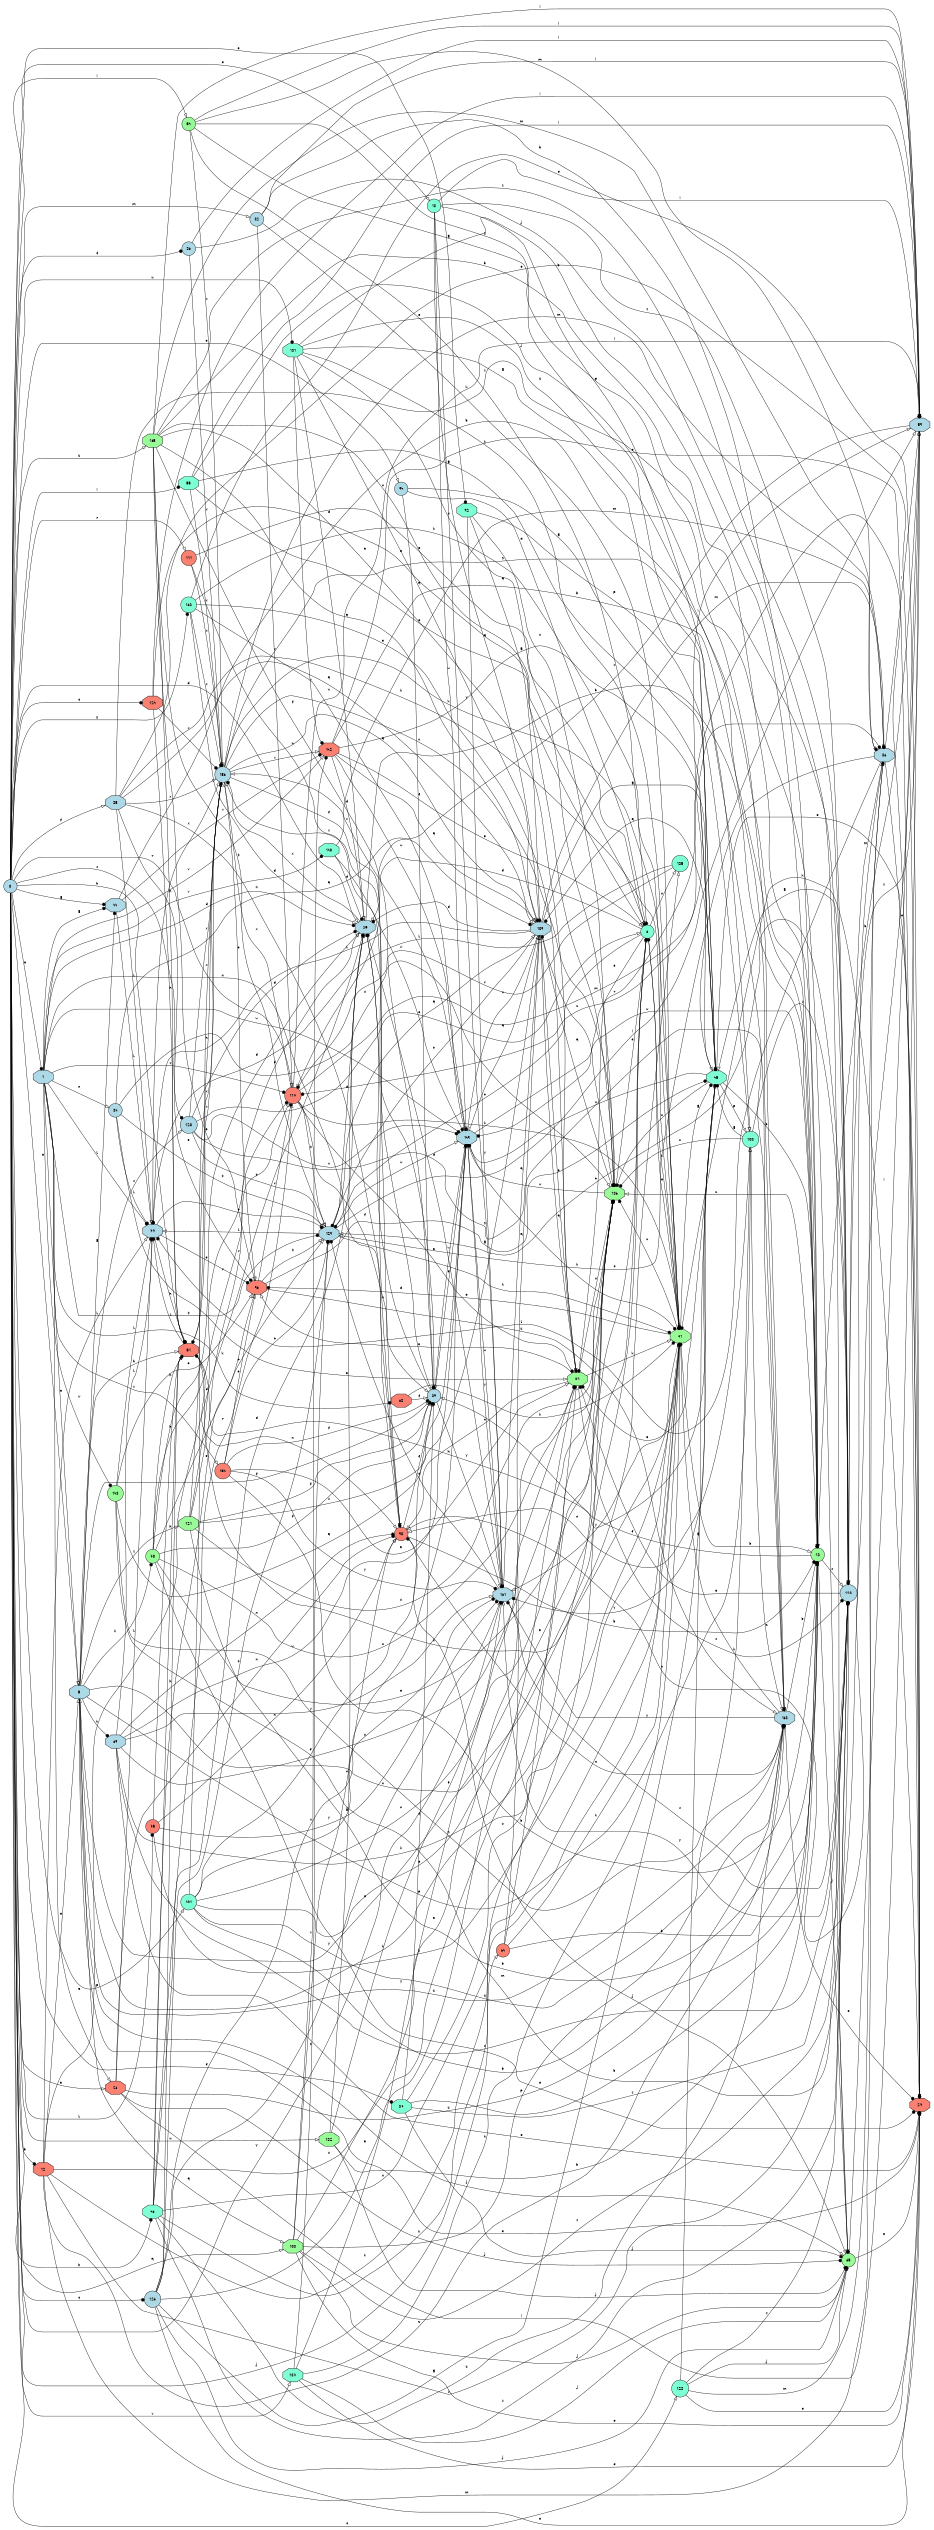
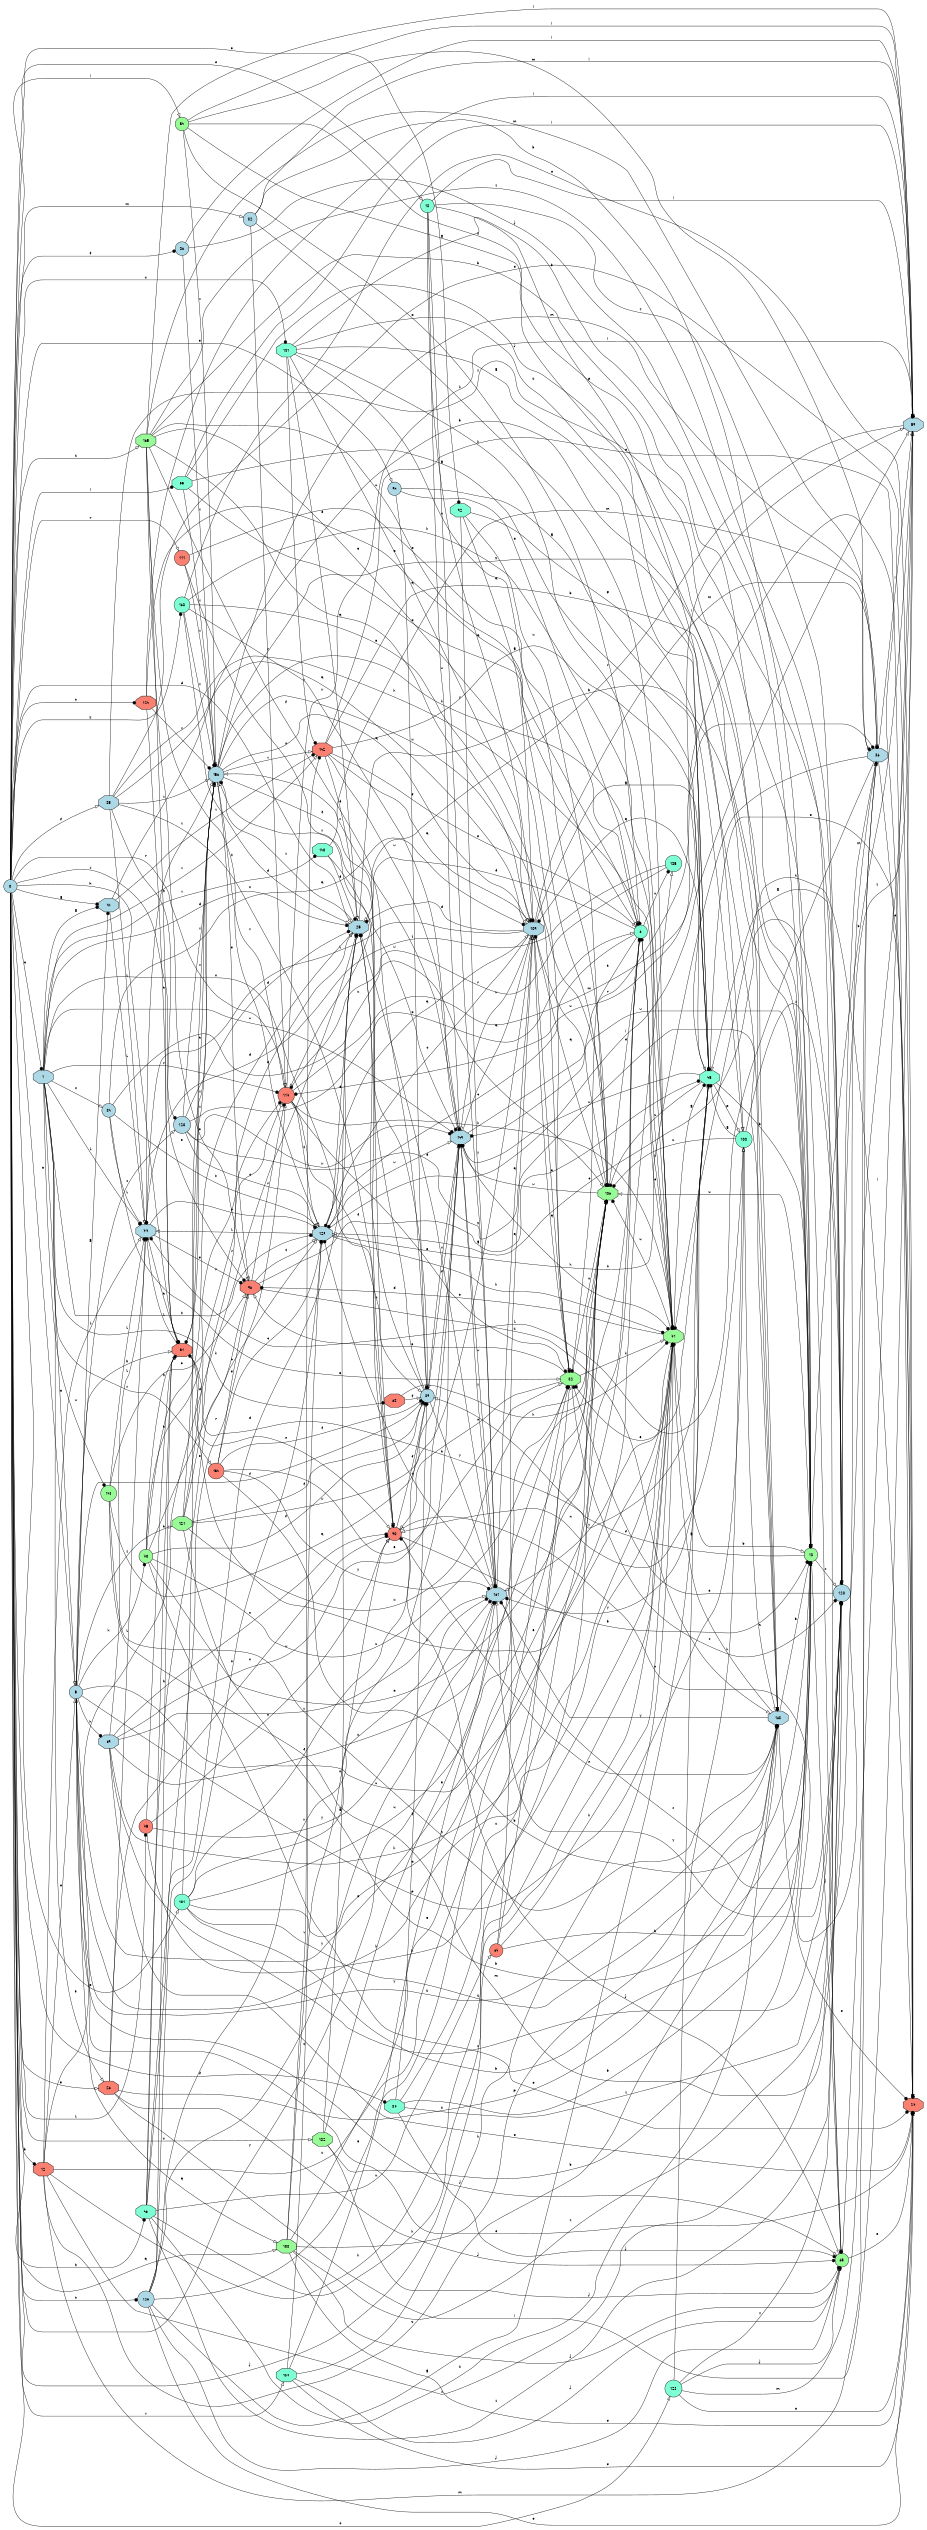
(662, 898) -> (655, 898)
(79, 1692) -> (76, 1692)
